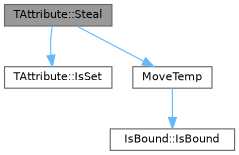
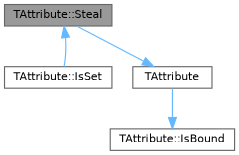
(51, 41) -> (66, 52)
(172, 77) -> (172, 77)
(172, 140) -> (172, 140)
